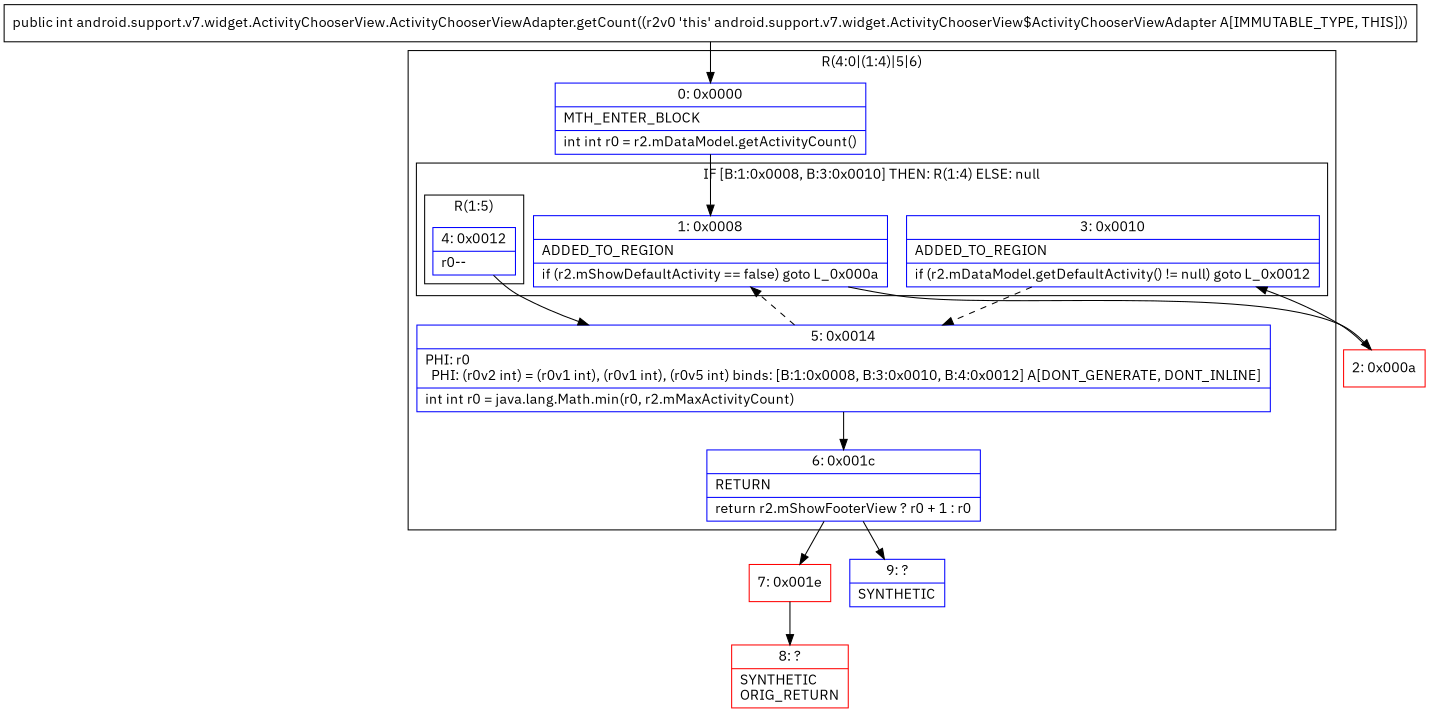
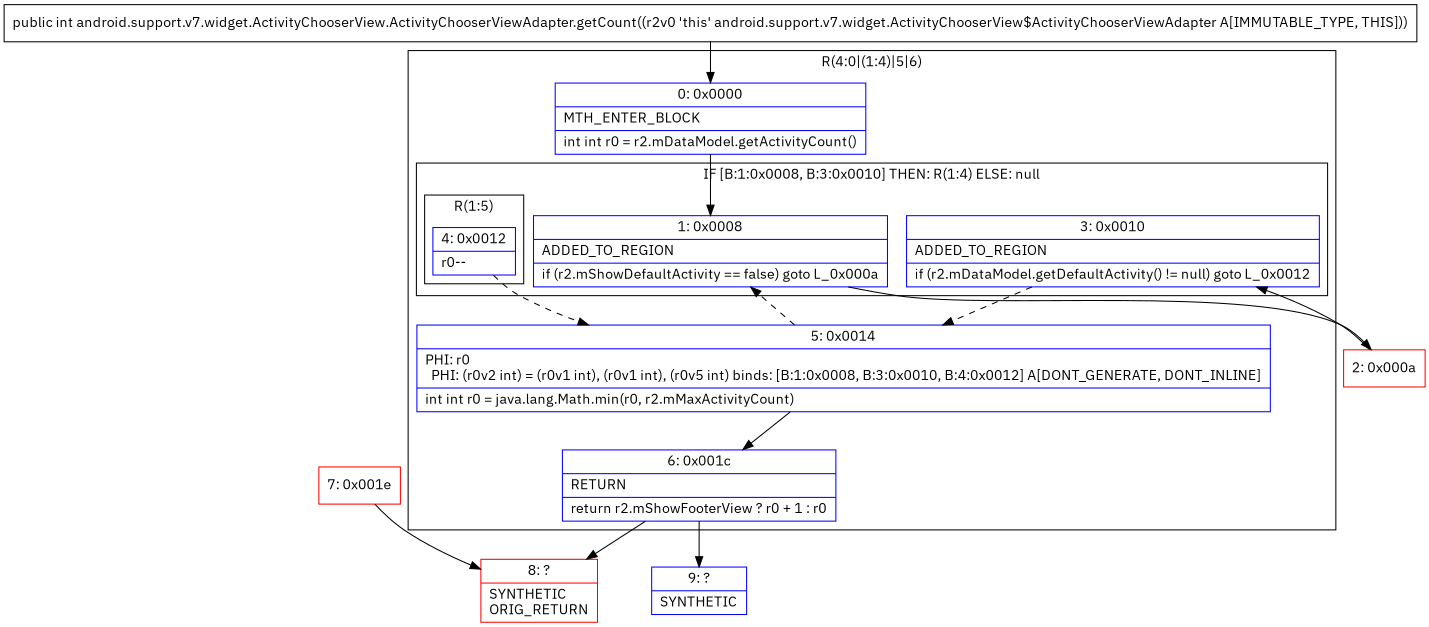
(534, 303) -> (534, 303)
(815, 538) -> (620, 537)
